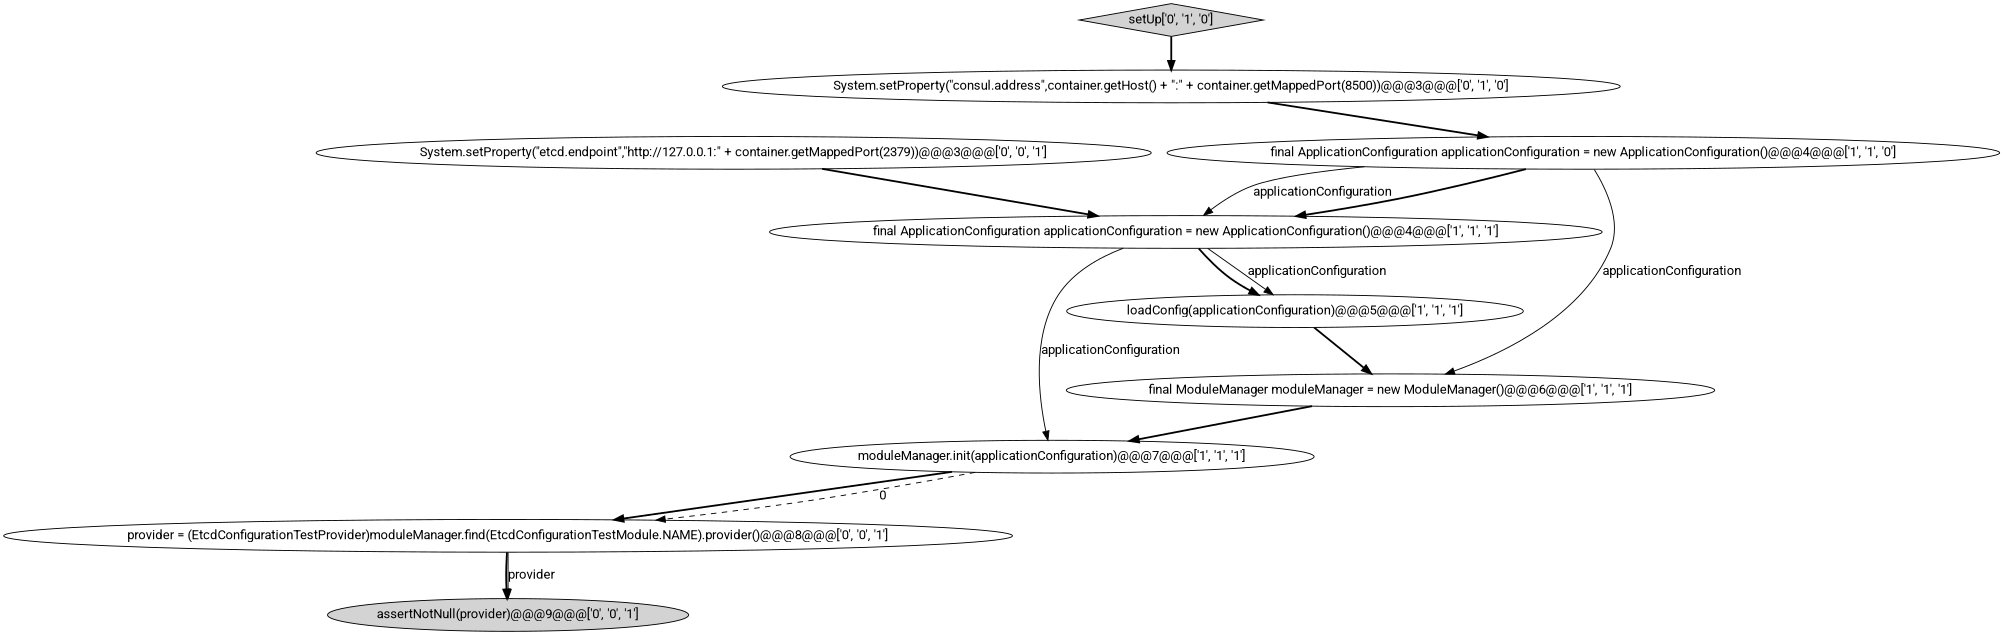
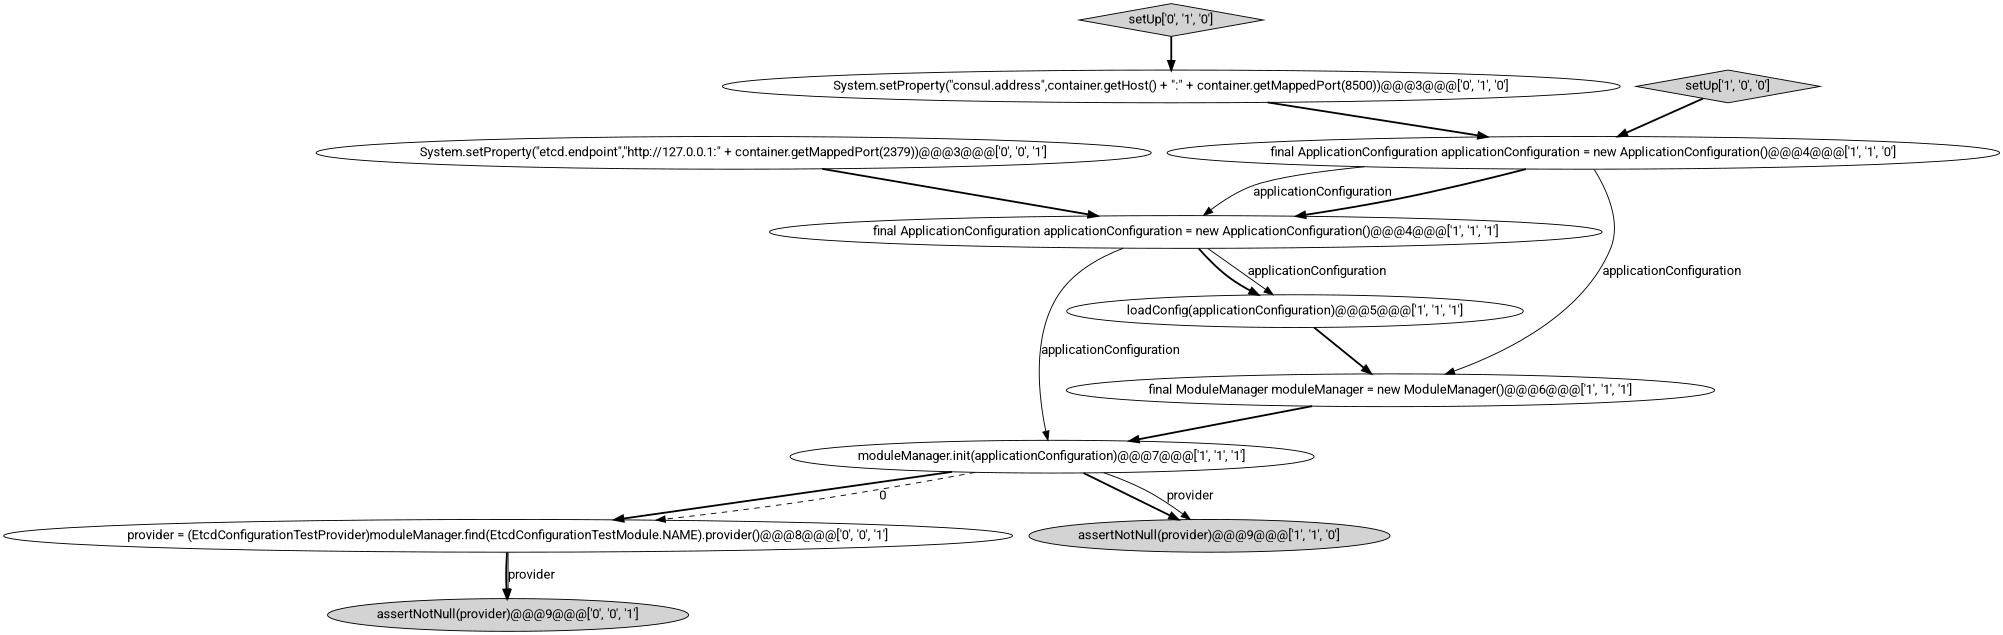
none -> (1728, 86)
none -> (1209, 536)
